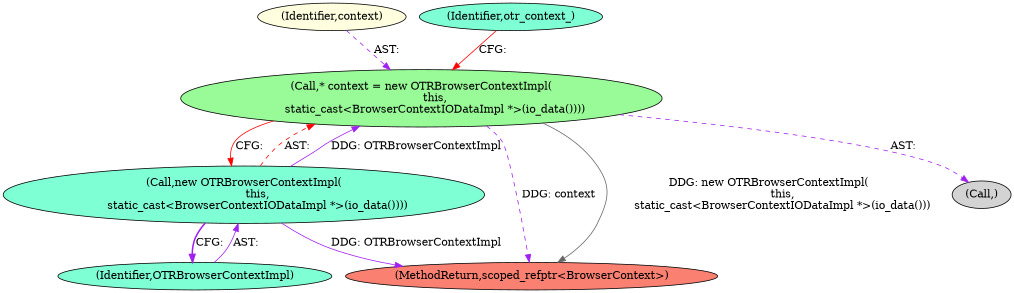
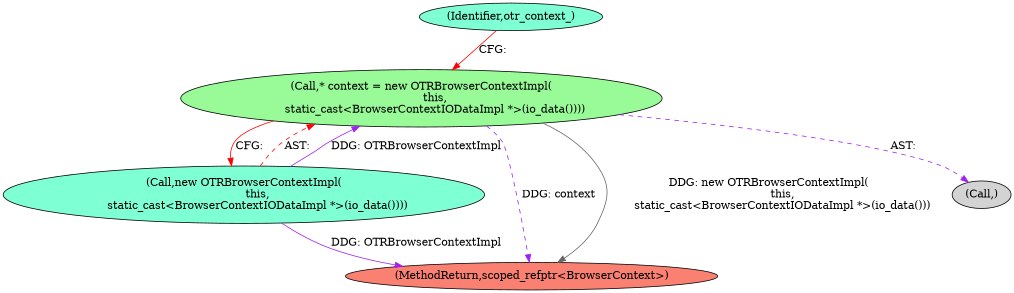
(332, 17) -> none
(195, 276) -> none
